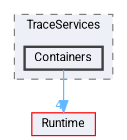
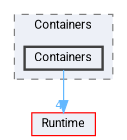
(64, 26) -> (64, 26)
